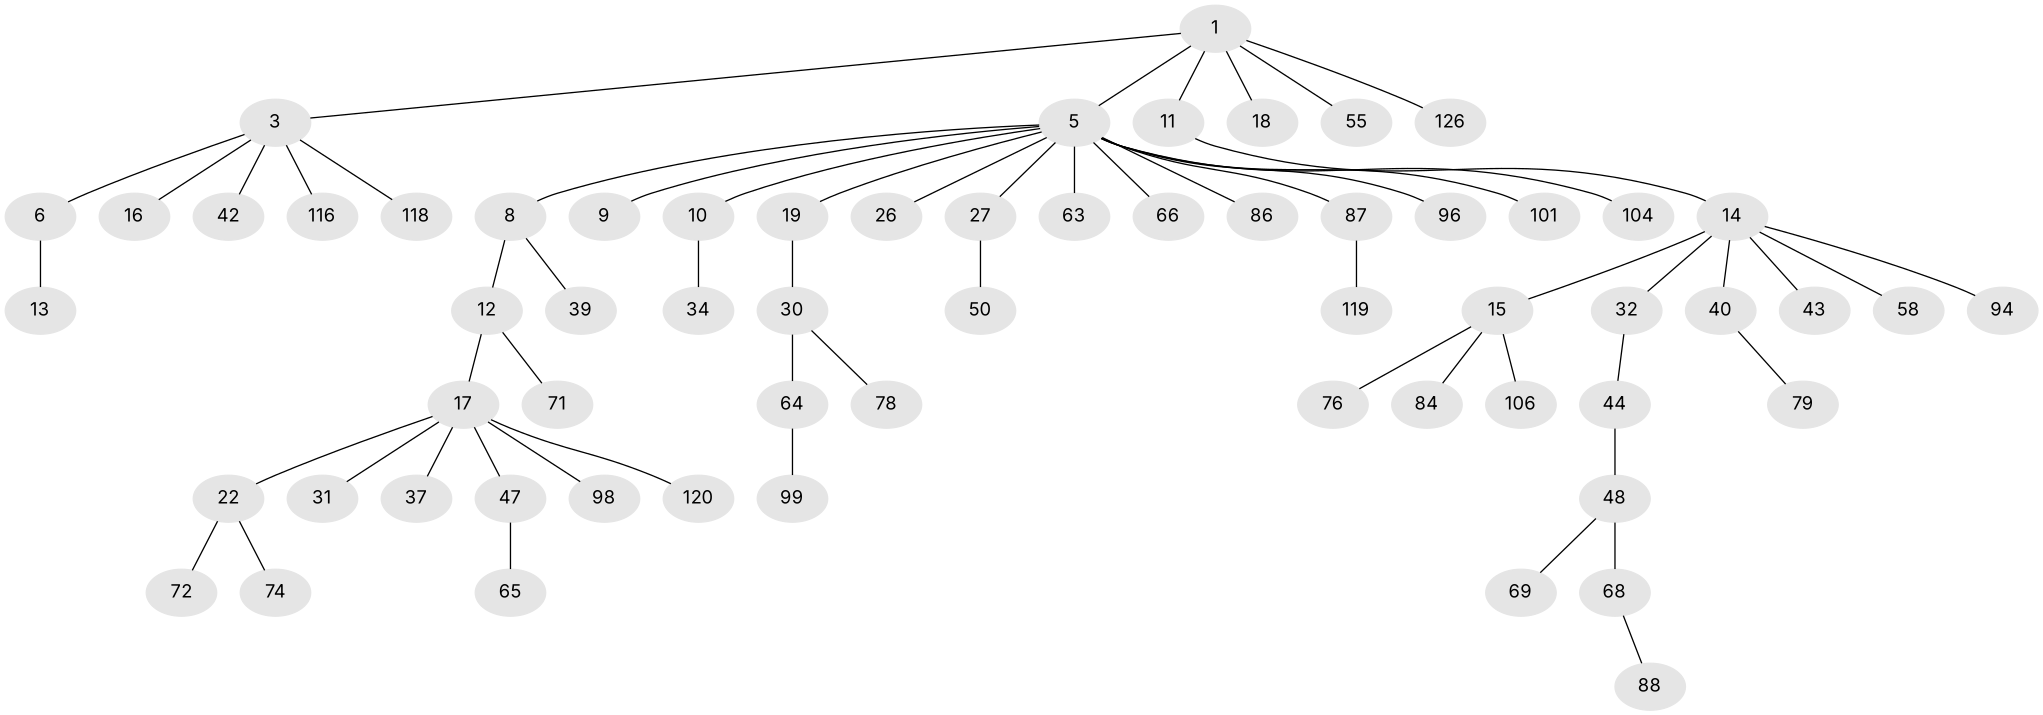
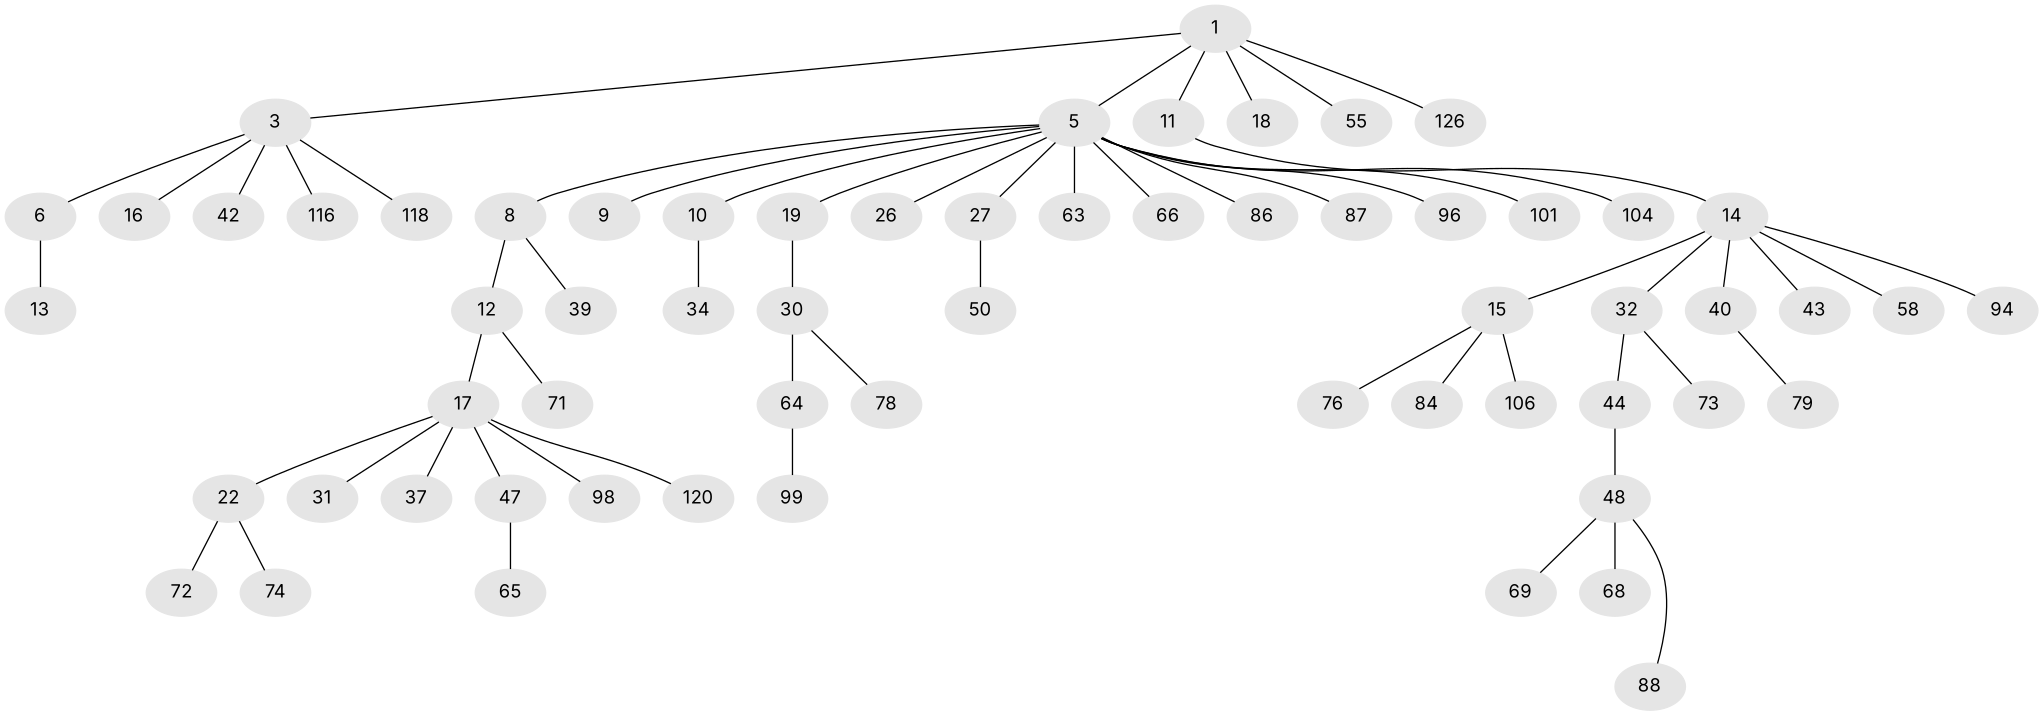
(1356, 311) -> none
none -> (1709, 405)
(1633, 639) -> (1666, 588)
